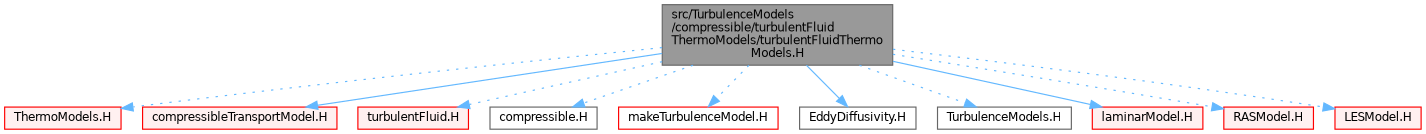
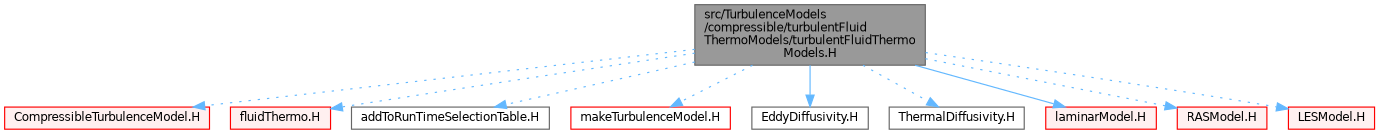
(63, 118) -> (107, 118)
(240, 118) -> none
(413, 118) -> (280, 118)
(544, 118) -> (450, 118)
(1004, 118) -> (957, 118)
